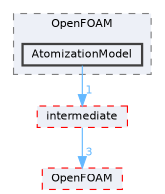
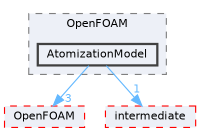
(82, 142) -> (75, 81)
